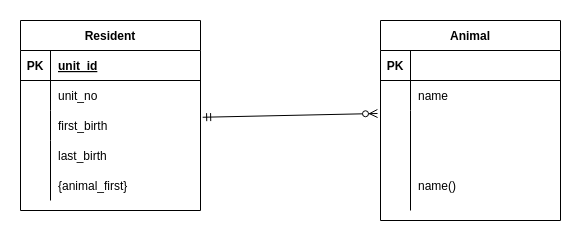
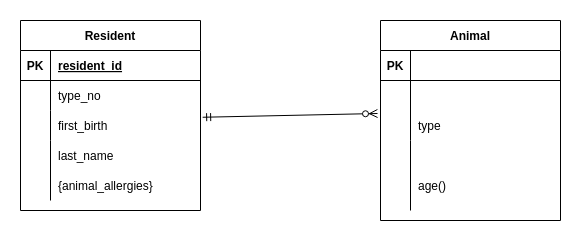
(78, 66) -> (92, 66)
(80, 96) -> (82, 96)
(486, 96) -> none
none -> (486, 126)
(88, 156) -> (87, 156)
(100, 186) -> (111, 186)
(438, 186) -> (435, 186)
